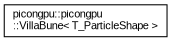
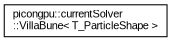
(86, 21) -> (86, 21)
